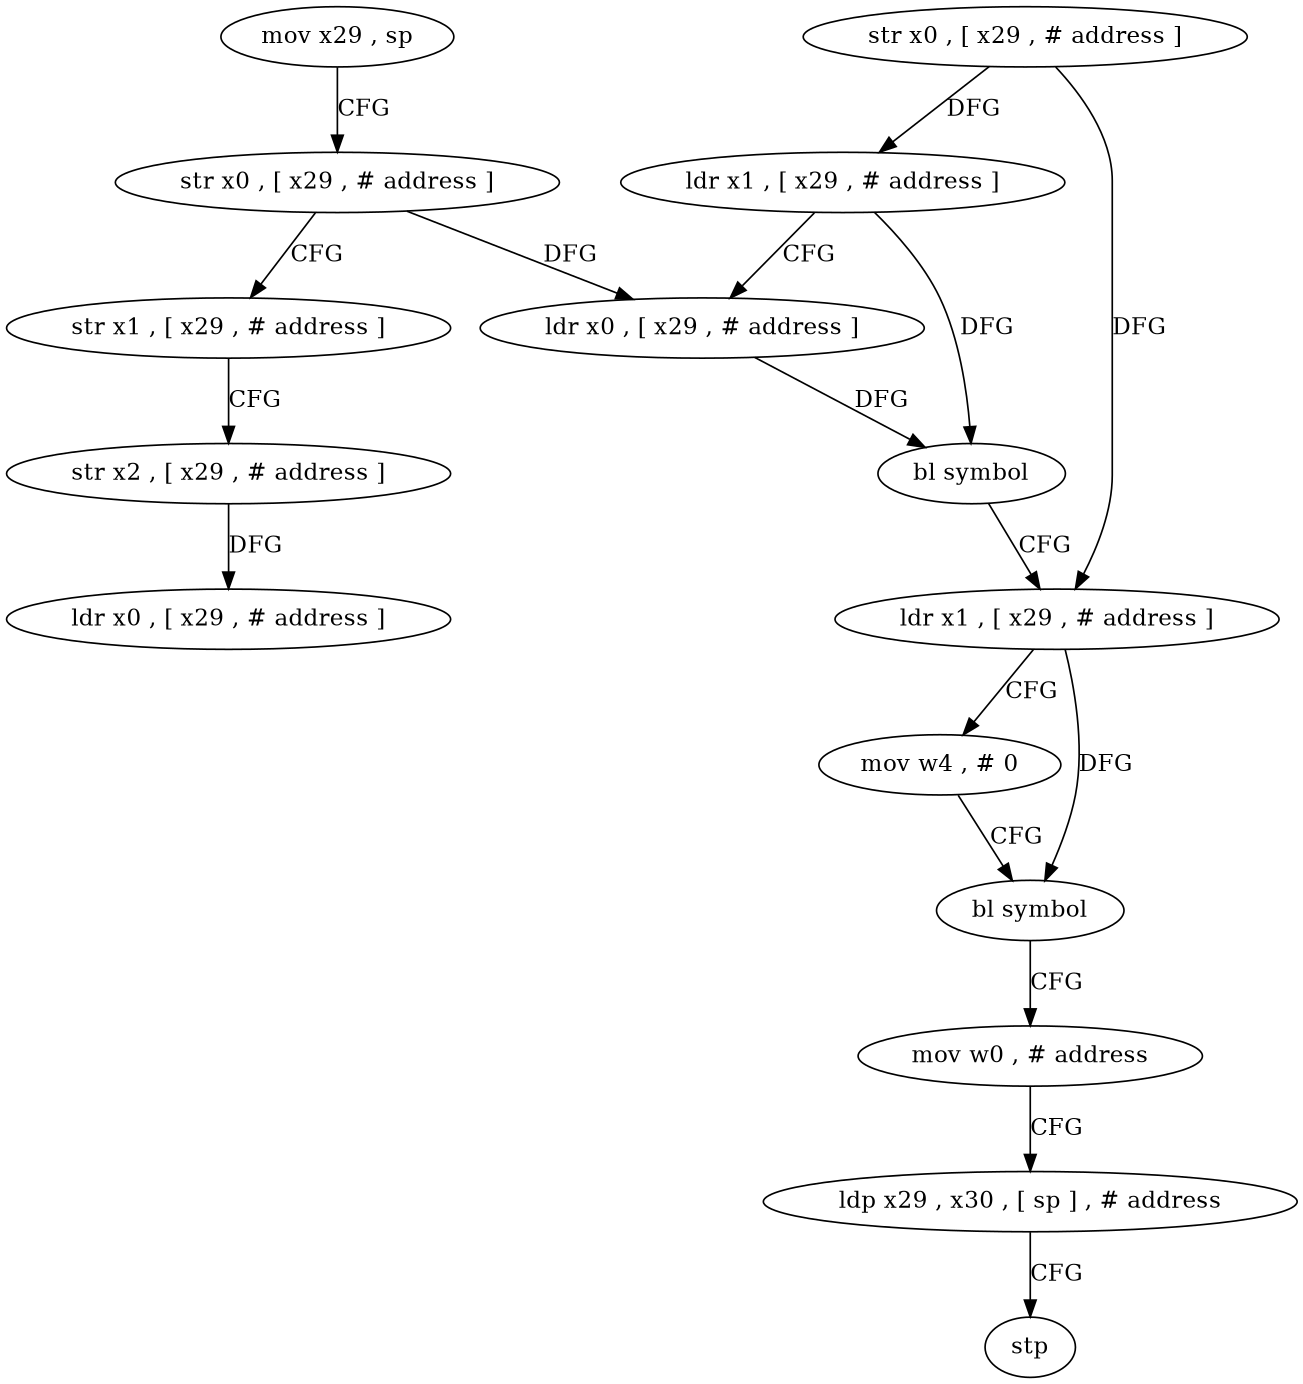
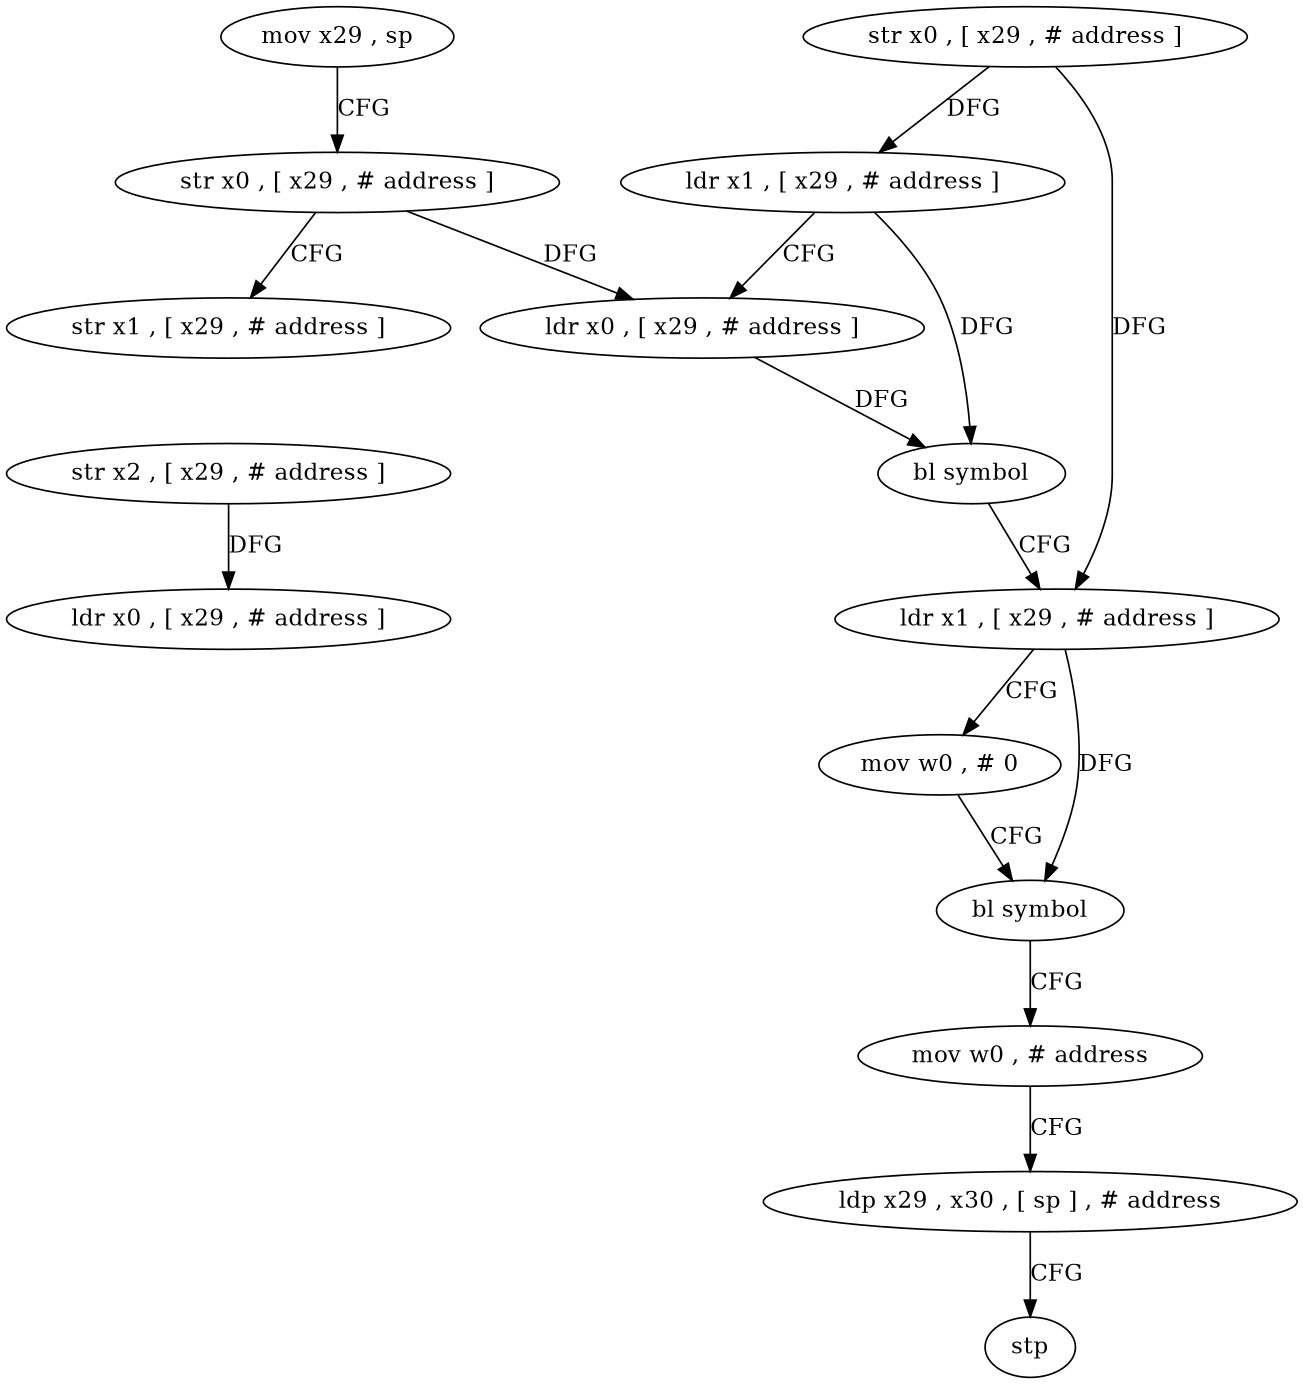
(229, 392) -> none
(940, 765) -> (940, 765)
